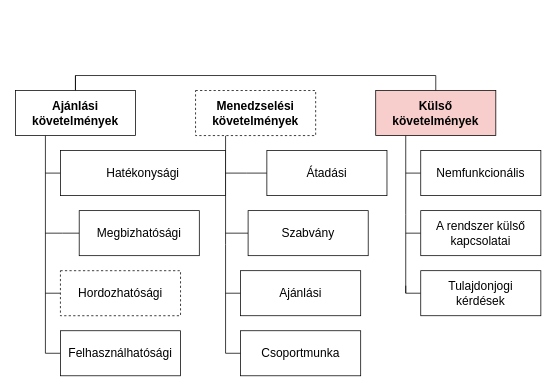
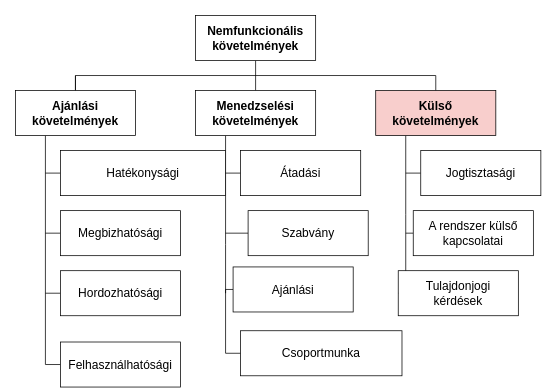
none -> (255, 38)
none -> (255, 73)
(255, 113) -> (255, 113)
(327, 173) -> (300, 173)
(480, 173) -> (480, 173)
(139, 233) -> (120, 233)
(480, 233) -> (473, 233)
(120, 293) -> (120, 293)
(300, 293) -> (293, 289)
(480, 293) -> (458, 293)
(120, 353) -> (120, 364)
(300, 353) -> (321, 353)
